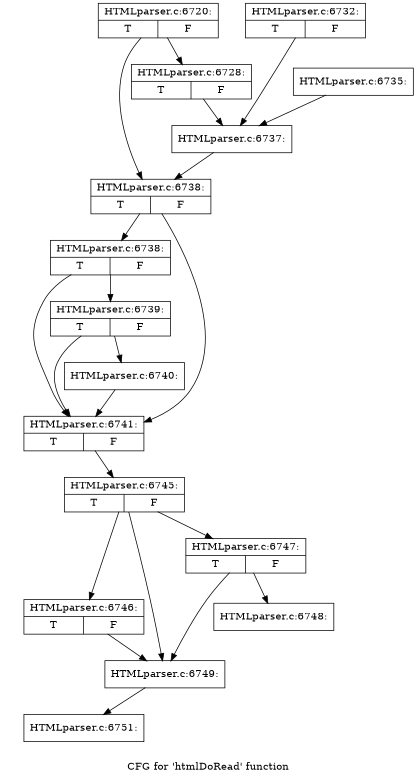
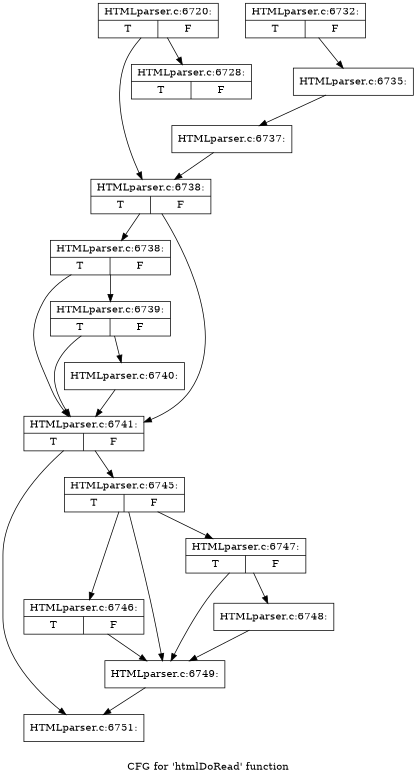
(270, 79) -> (329, 50)
(211, 109) -> none
none -> (3, 580)
none -> (223, 644)
